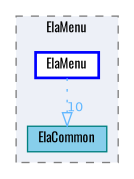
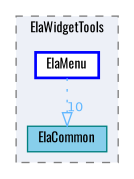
(67, 29) -> (67, 29)
